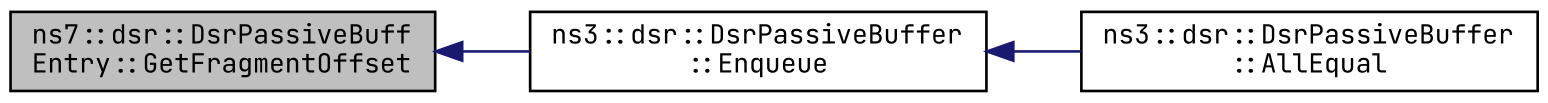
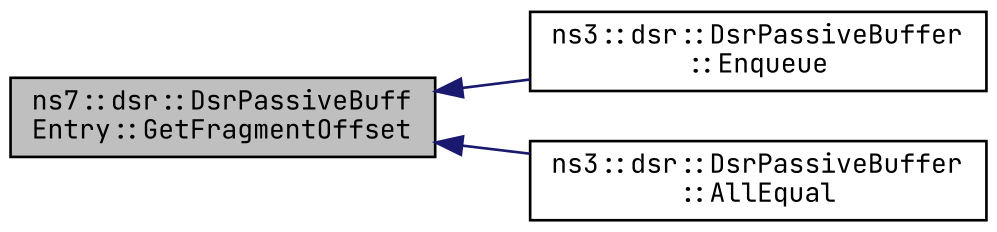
(1047, 51) -> (496, 150)
